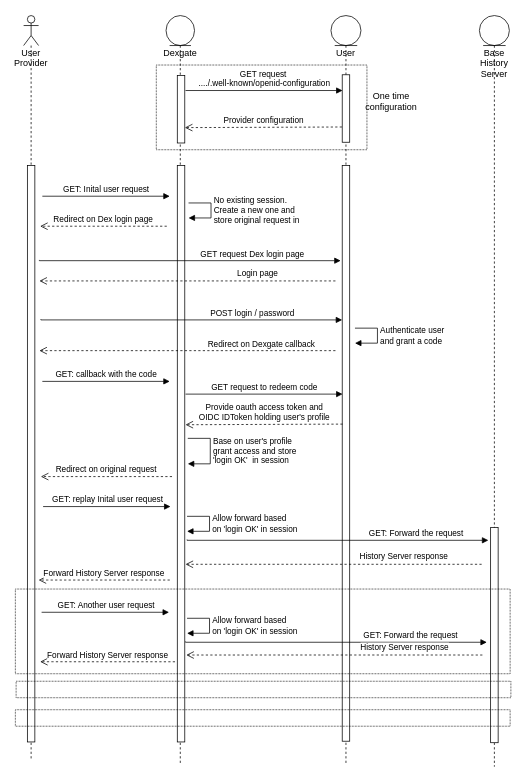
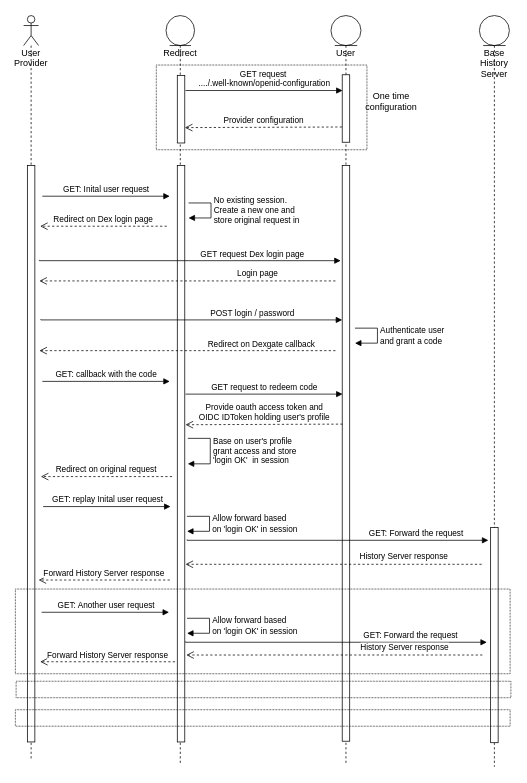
(180, 58) -> (180, 58)
